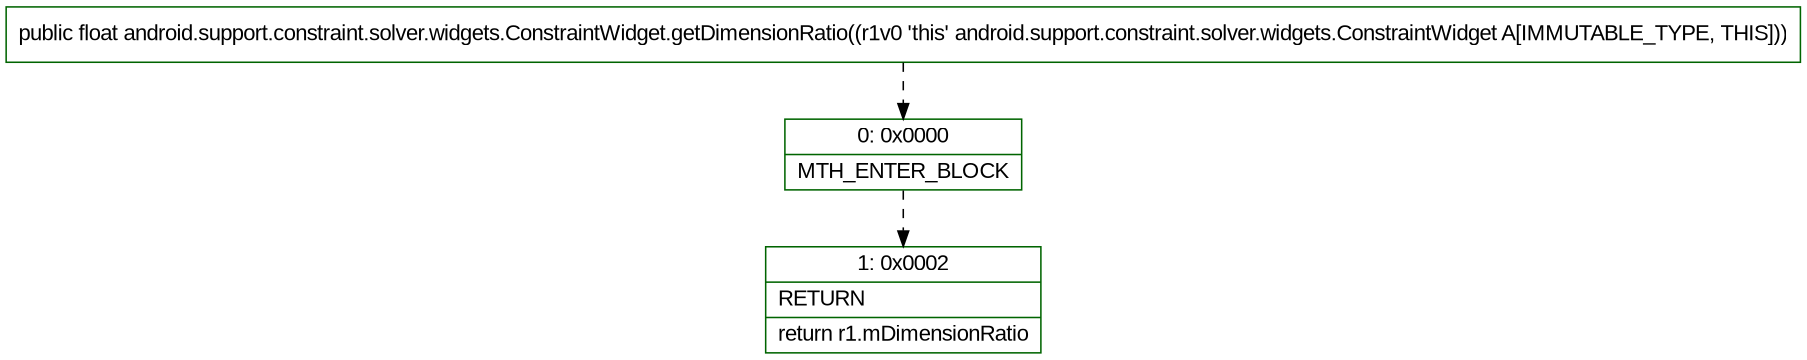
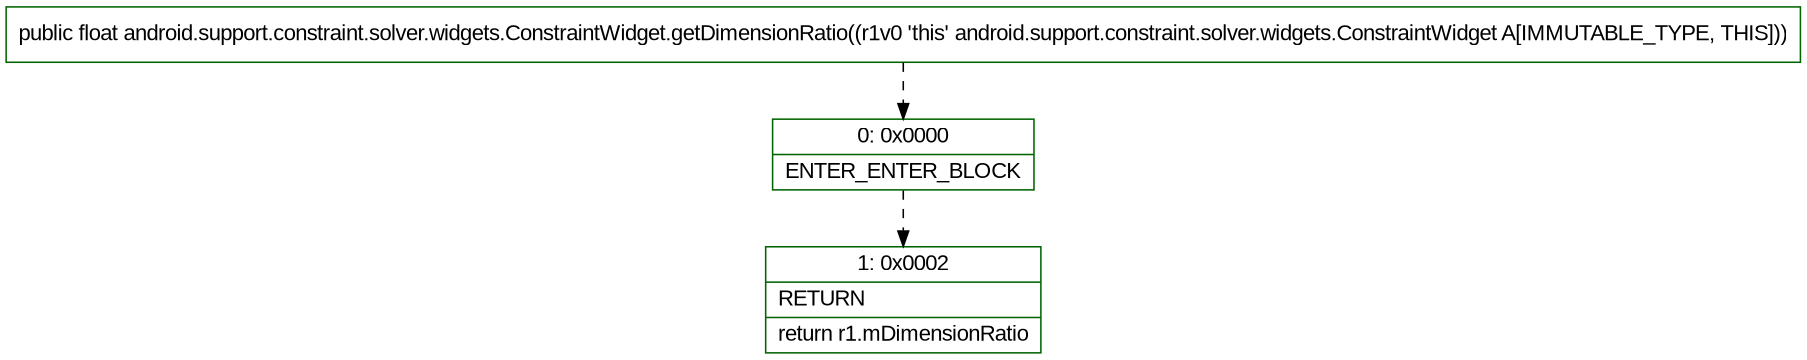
(903, 171) -> (903, 171)
